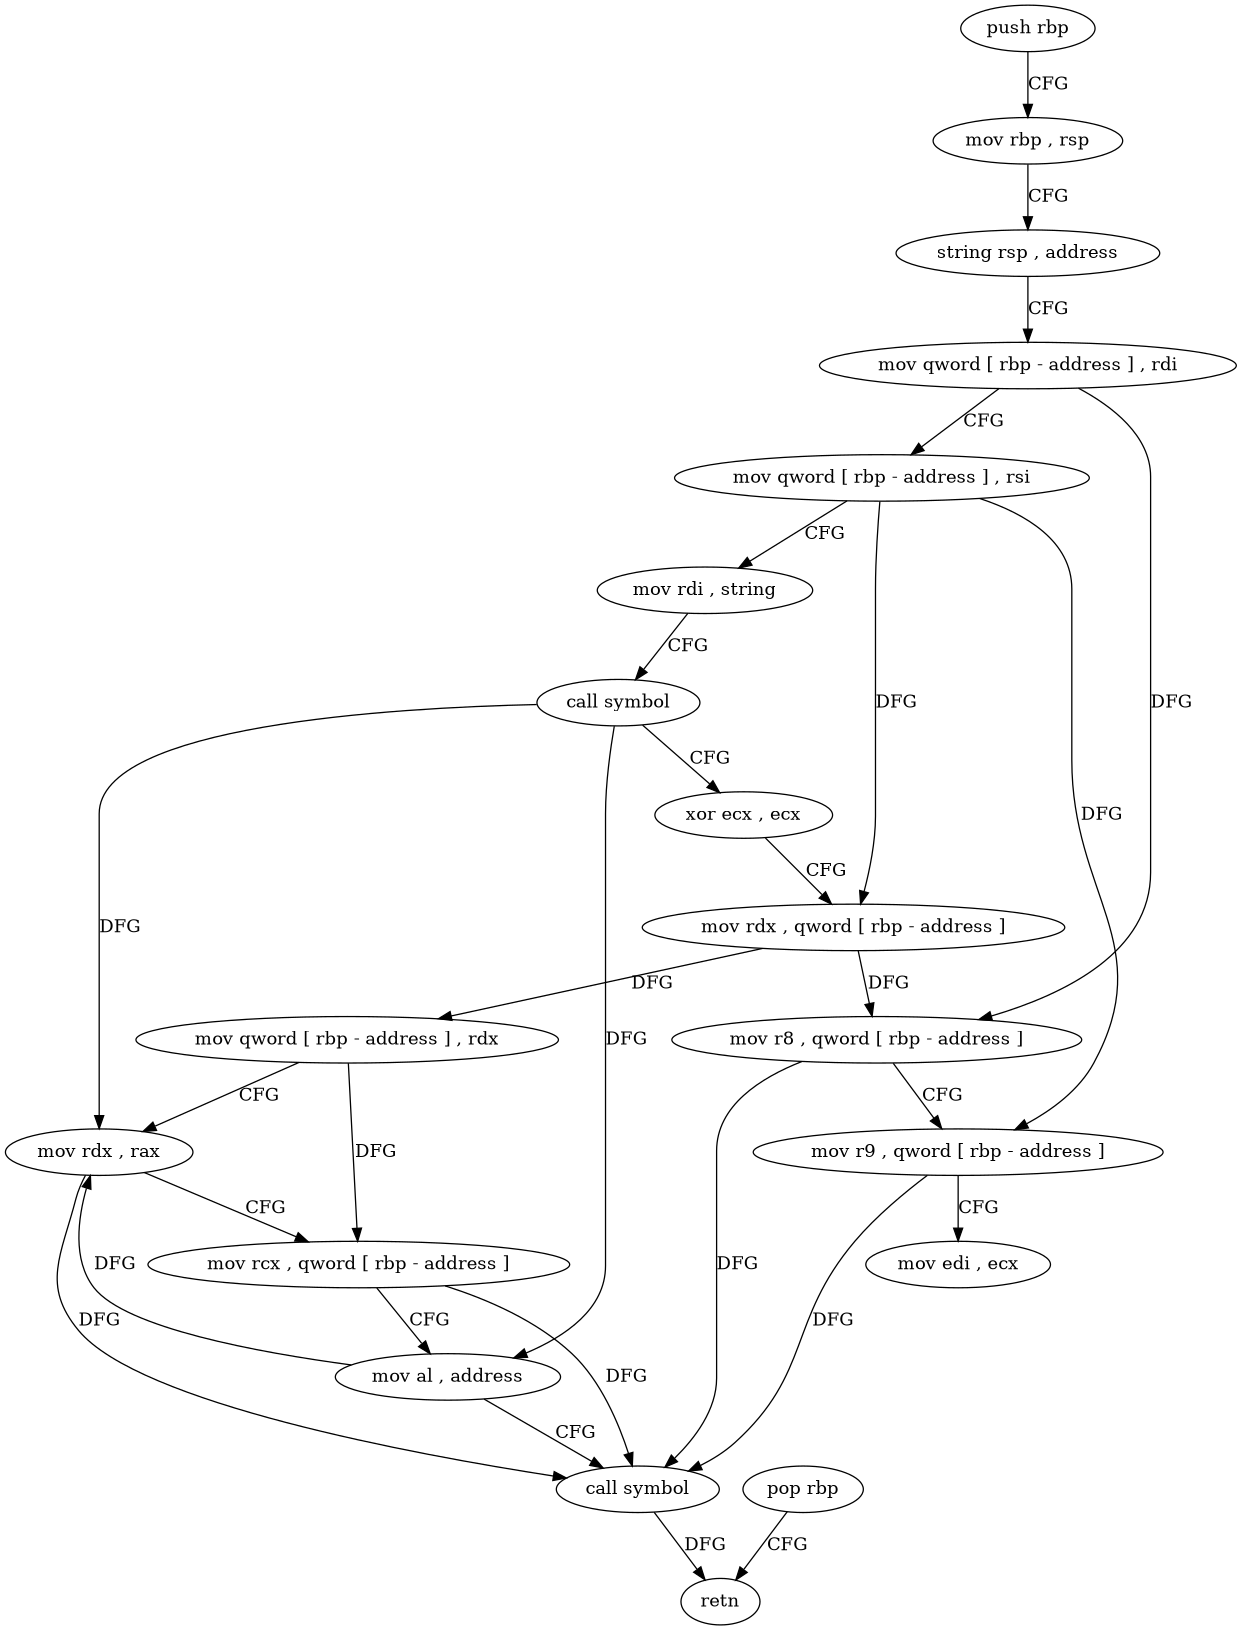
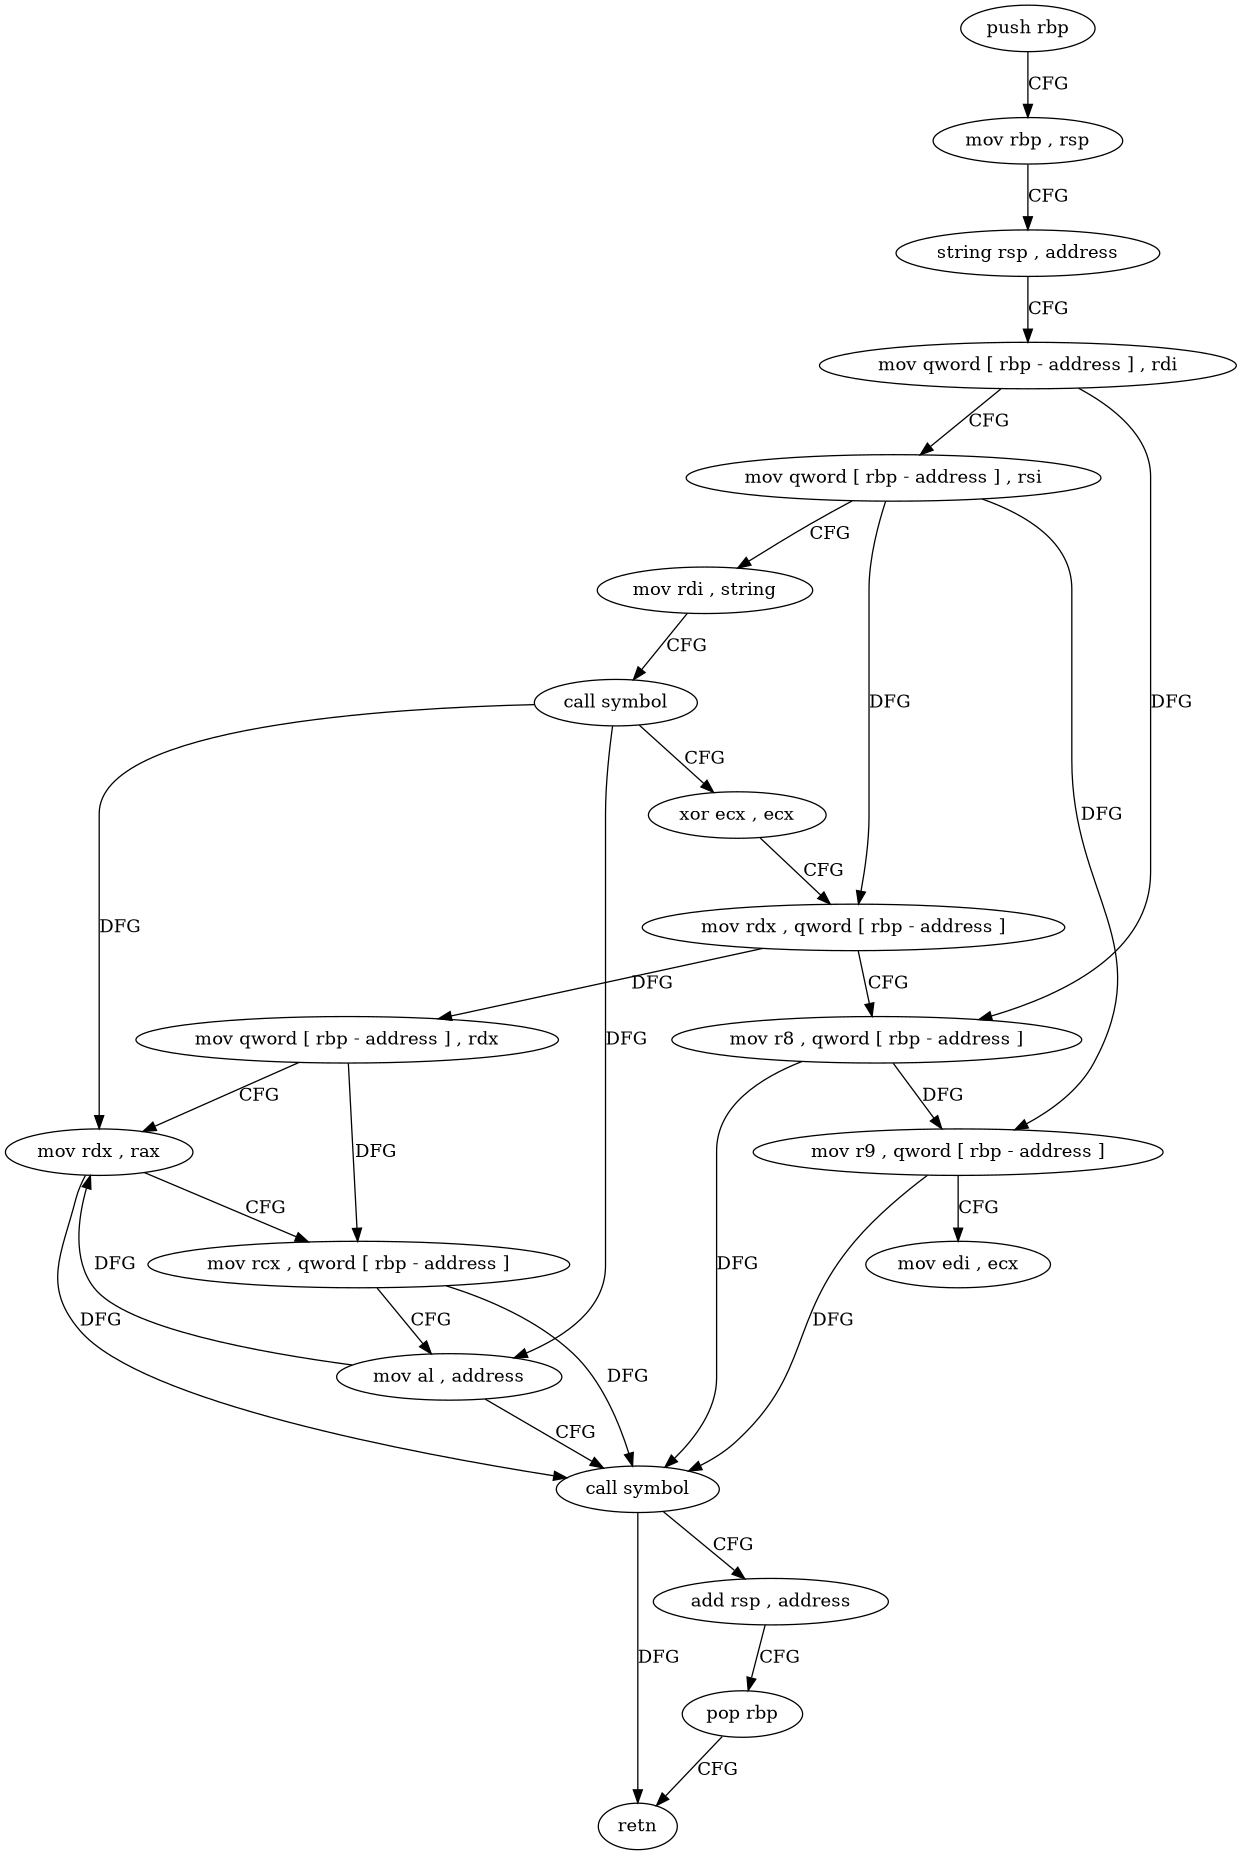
(889, 984) -> (888, 984)
(943, 1096) -> (943, 1096)
none -> (771, 1602)
